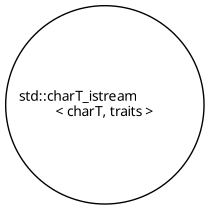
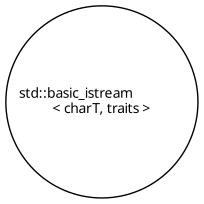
(105, 105) -> (102, 102)
